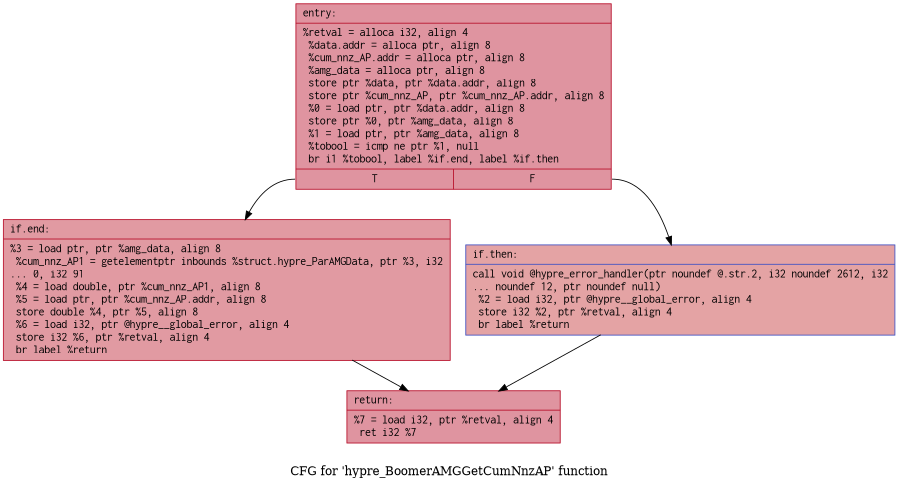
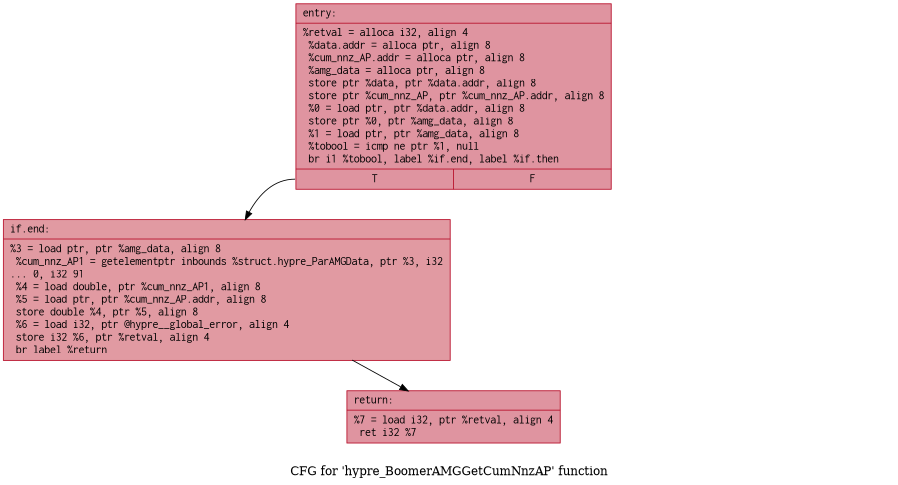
(680, 290) -> none
